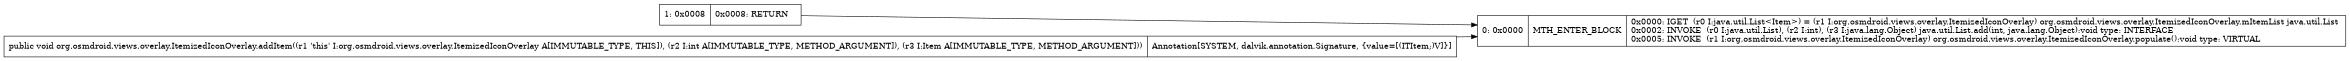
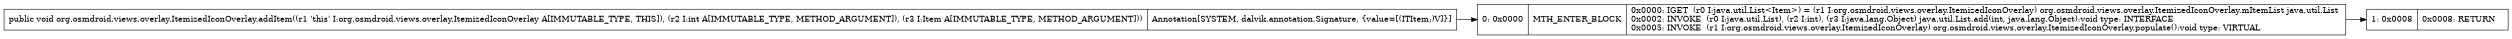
(1136, 20) -> (2353, 20)
